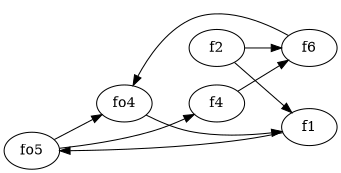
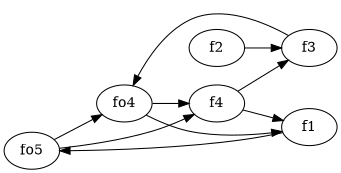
(309, 48) -> (309, 48)
(261, 85) -> (258, 114)
none -> (166, 103)
